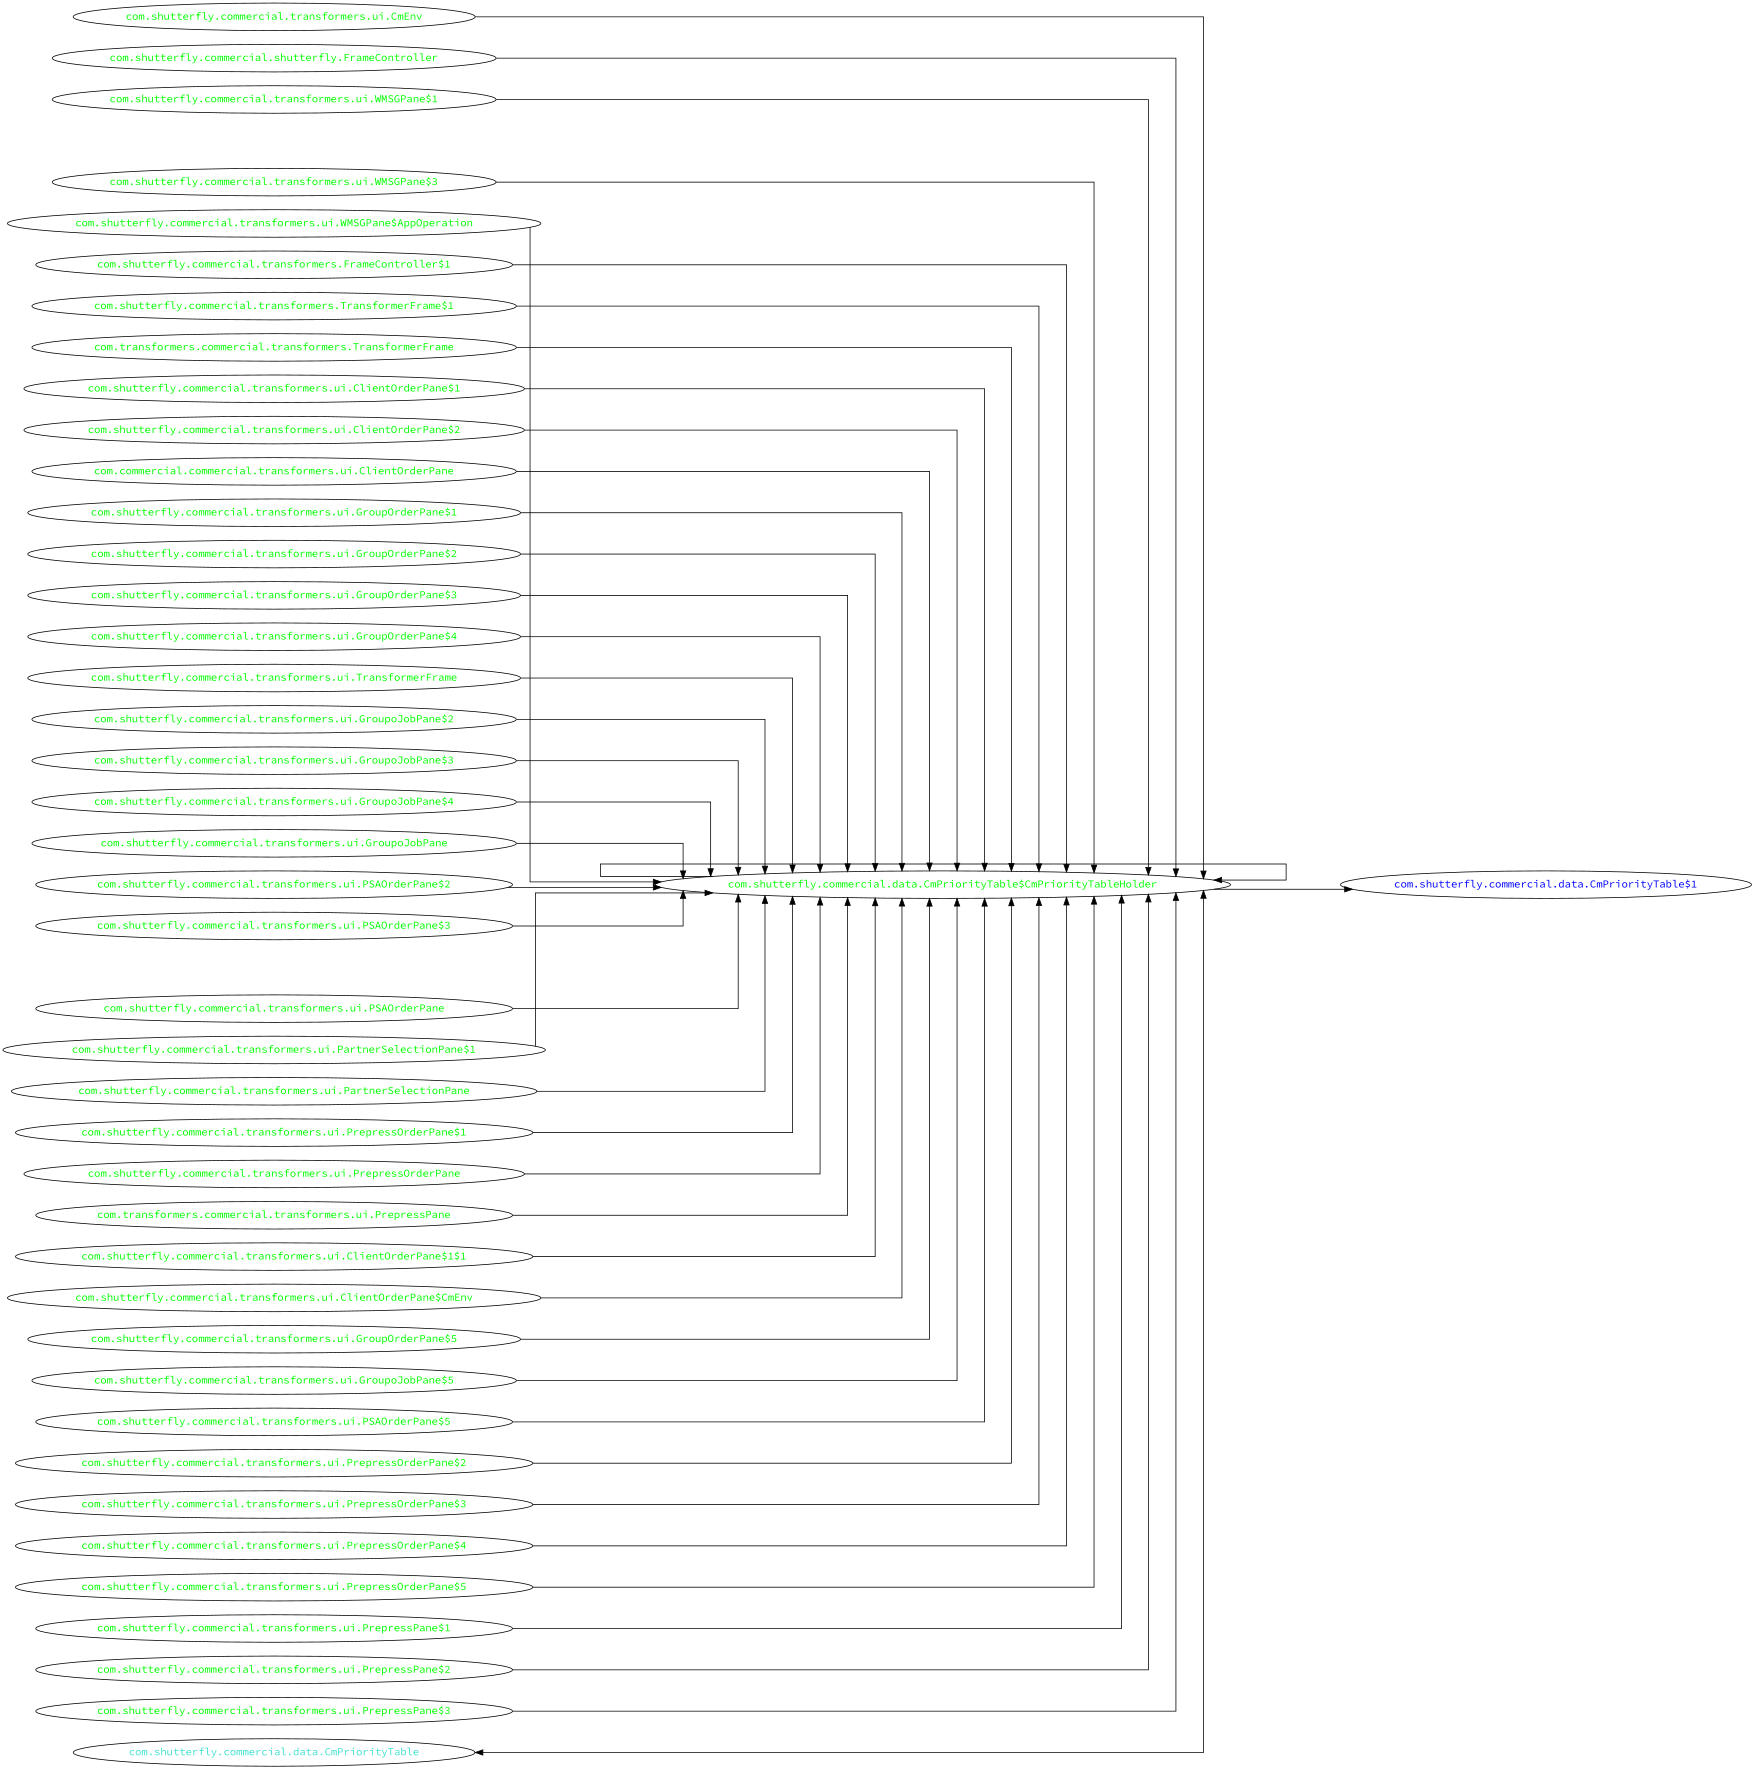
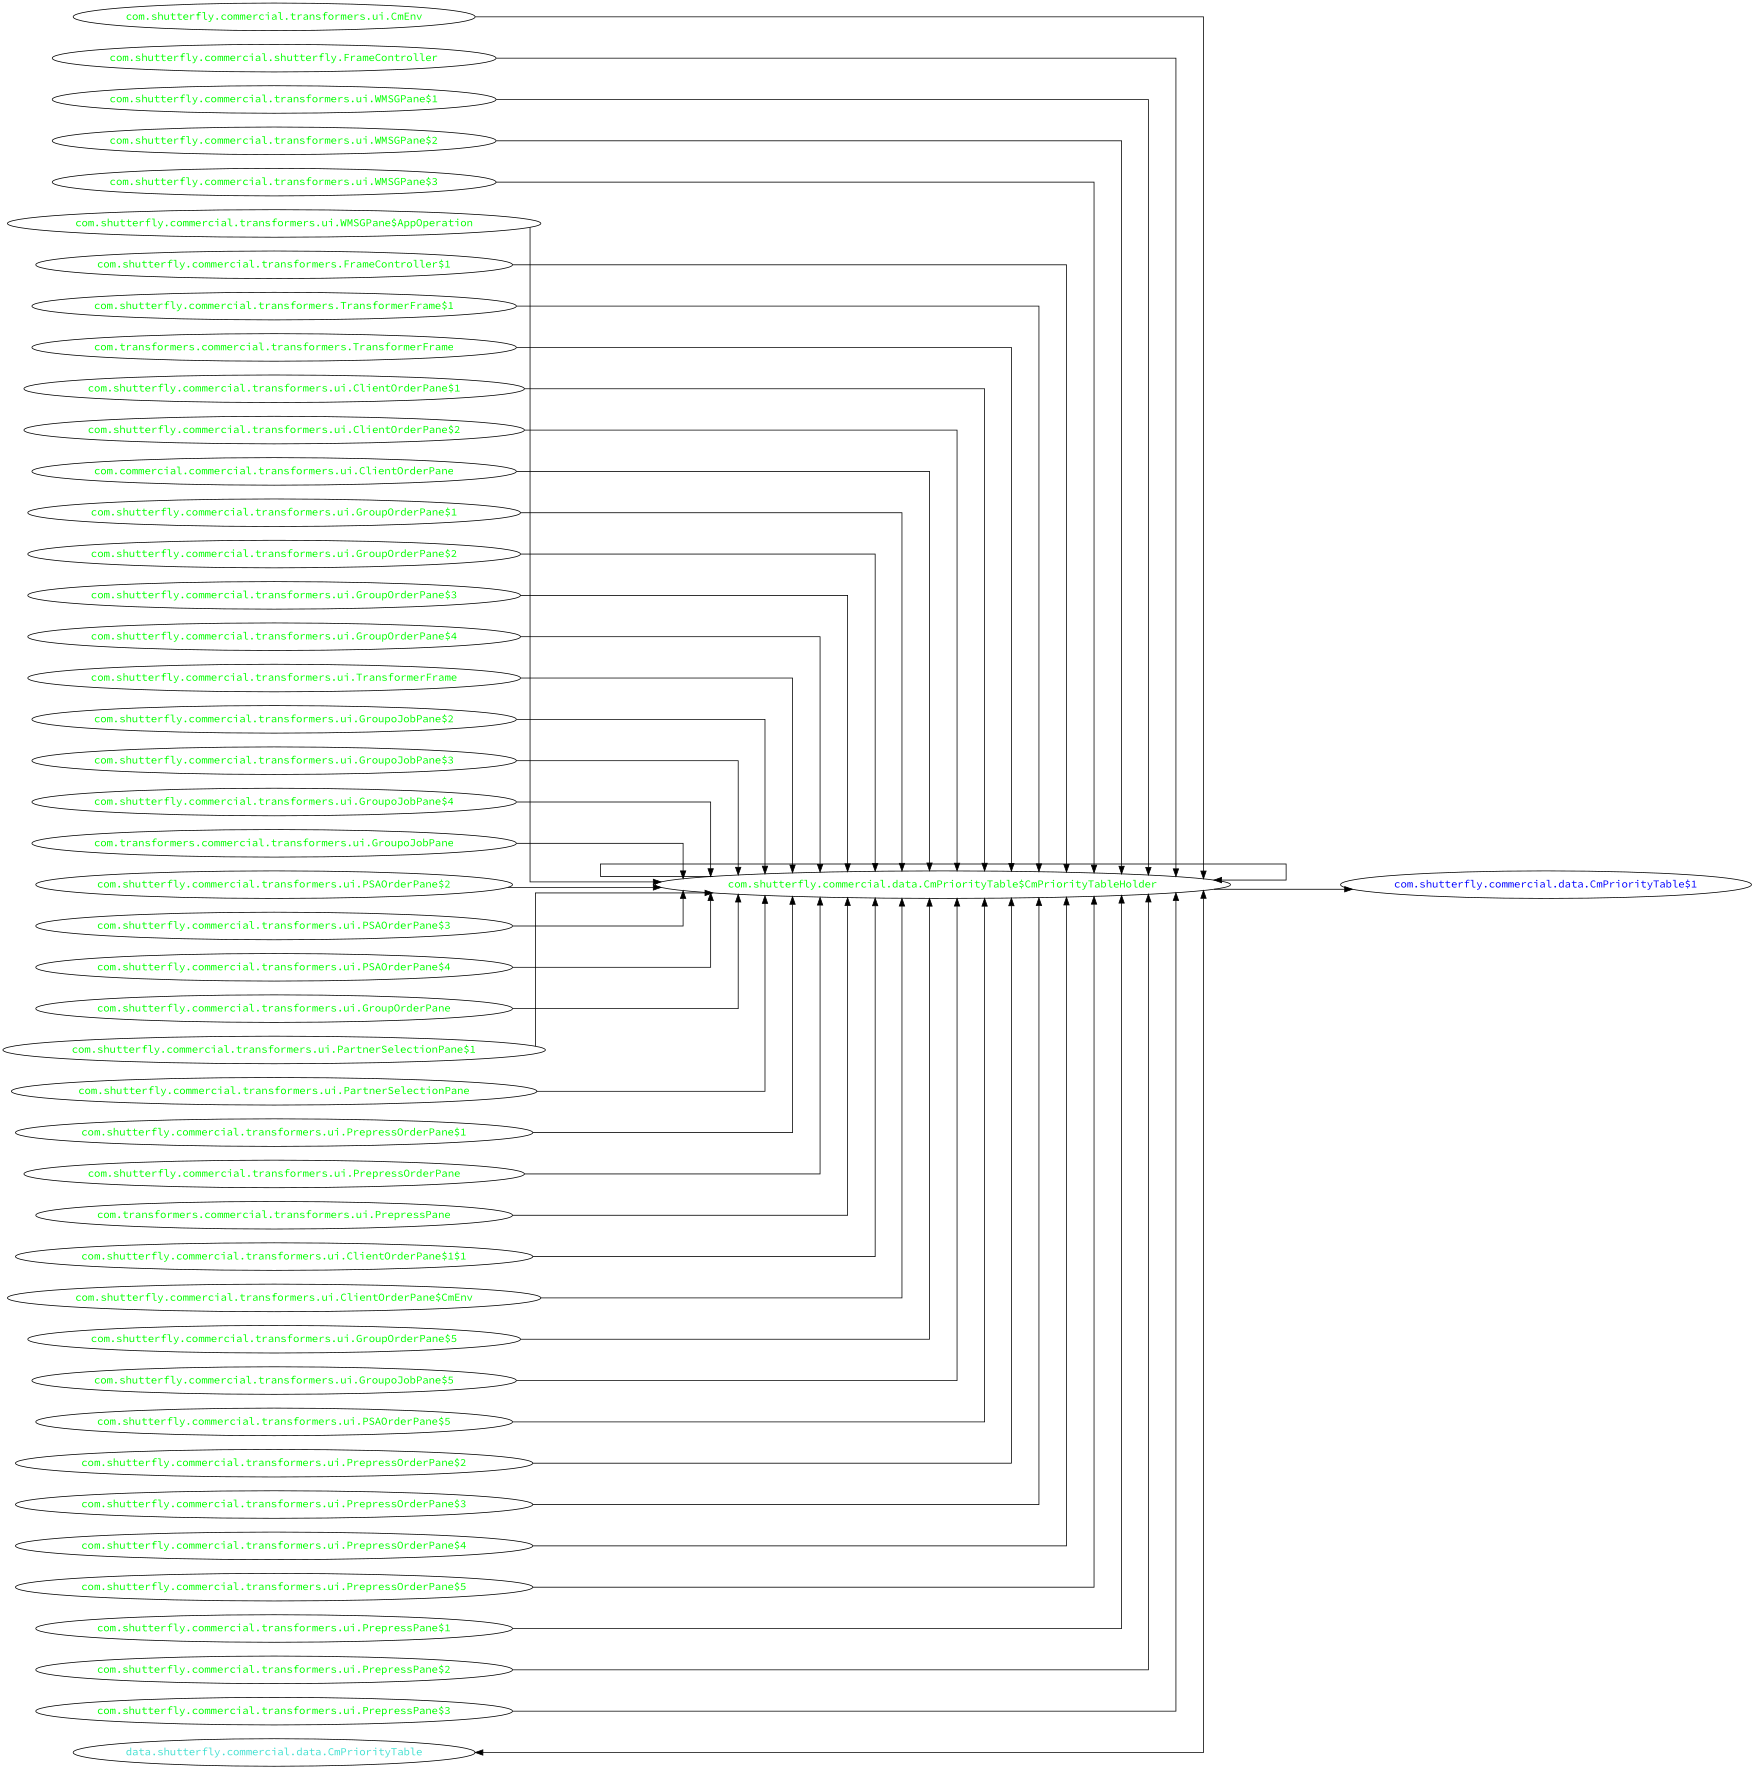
none -> (274, 141)
(274, 843) -> (274, 843)
none -> (274, 967)
(274, 1009) -> (274, 1009)
(274, 1752) -> (274, 1752)
